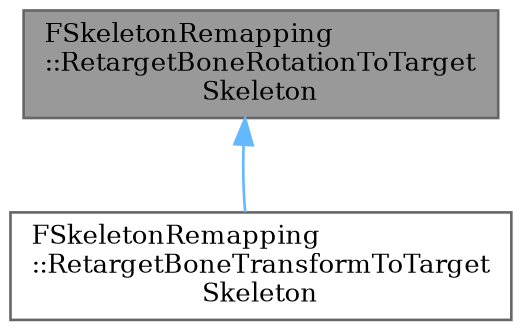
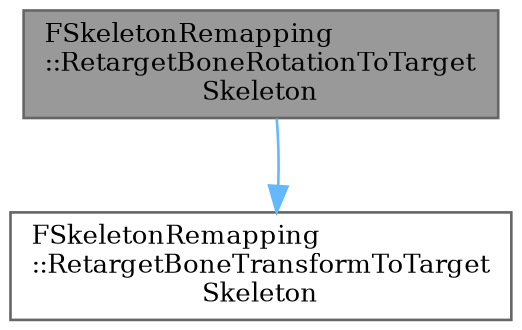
(243, 179) -> (278, 152)
